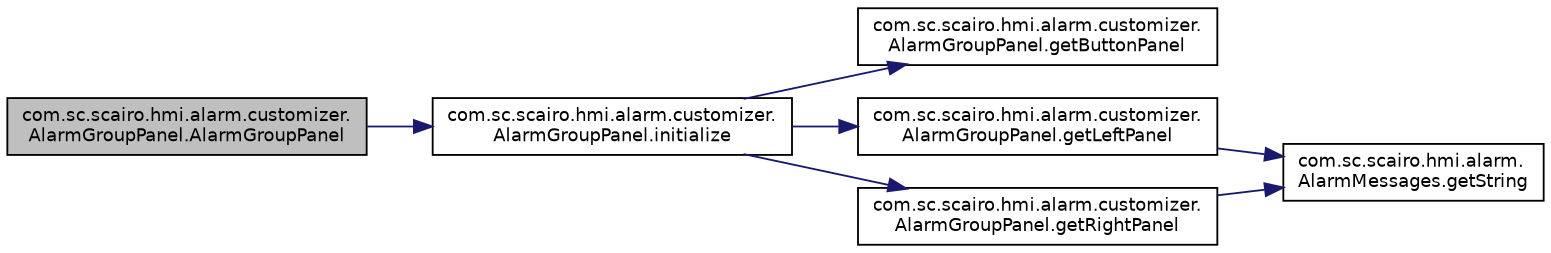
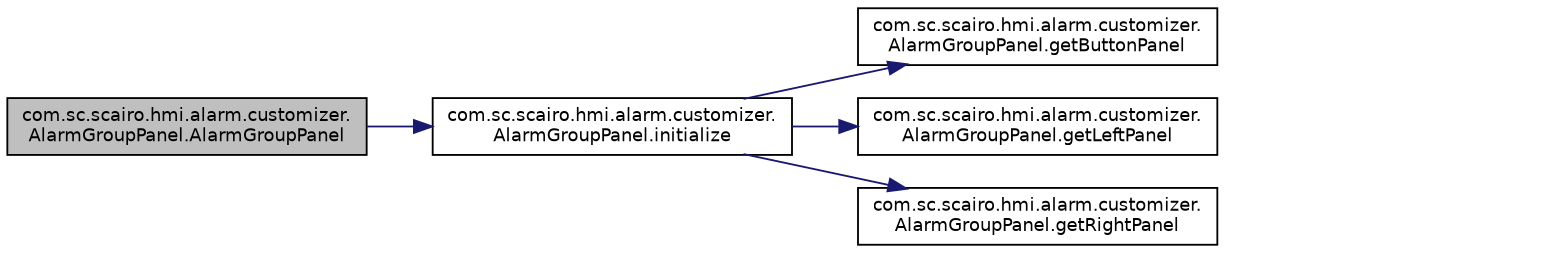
(1414, 172) -> none
